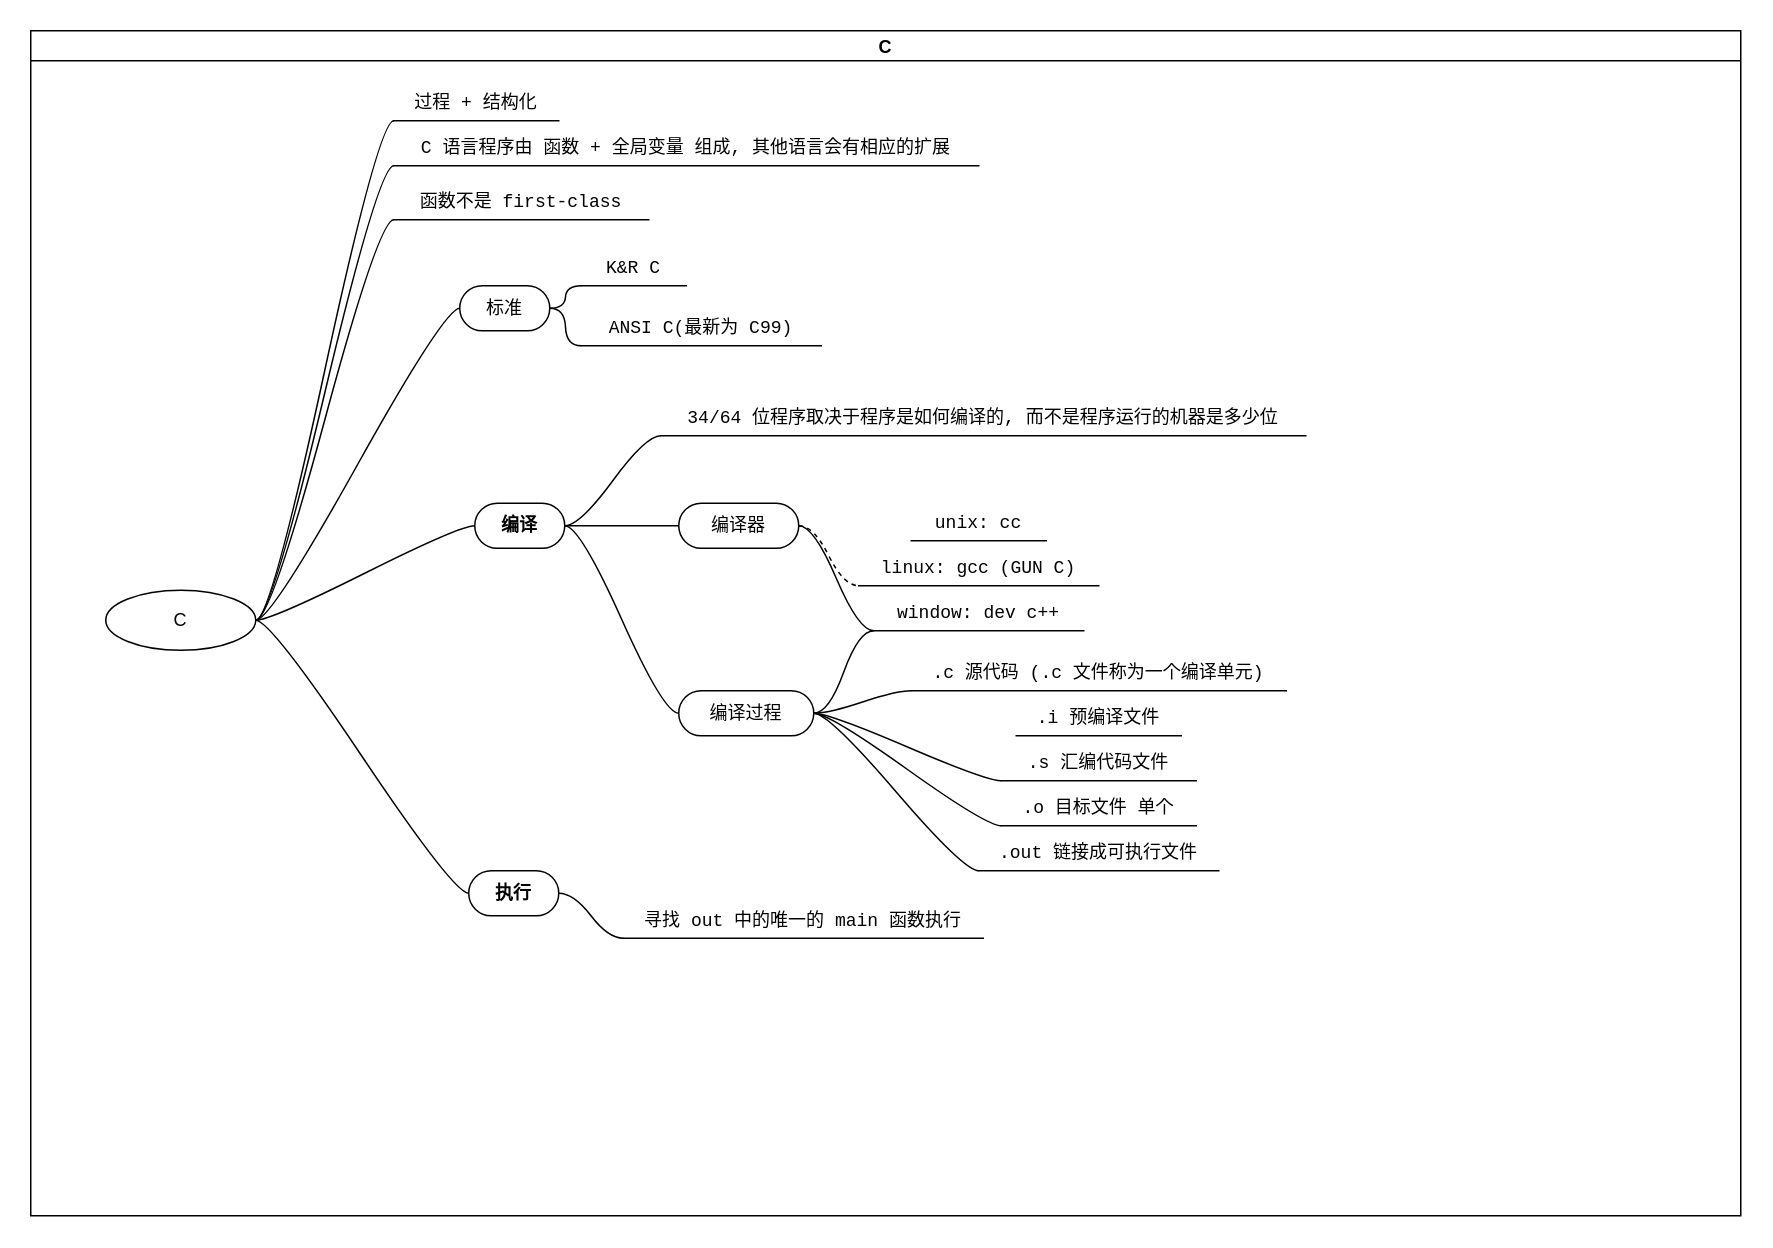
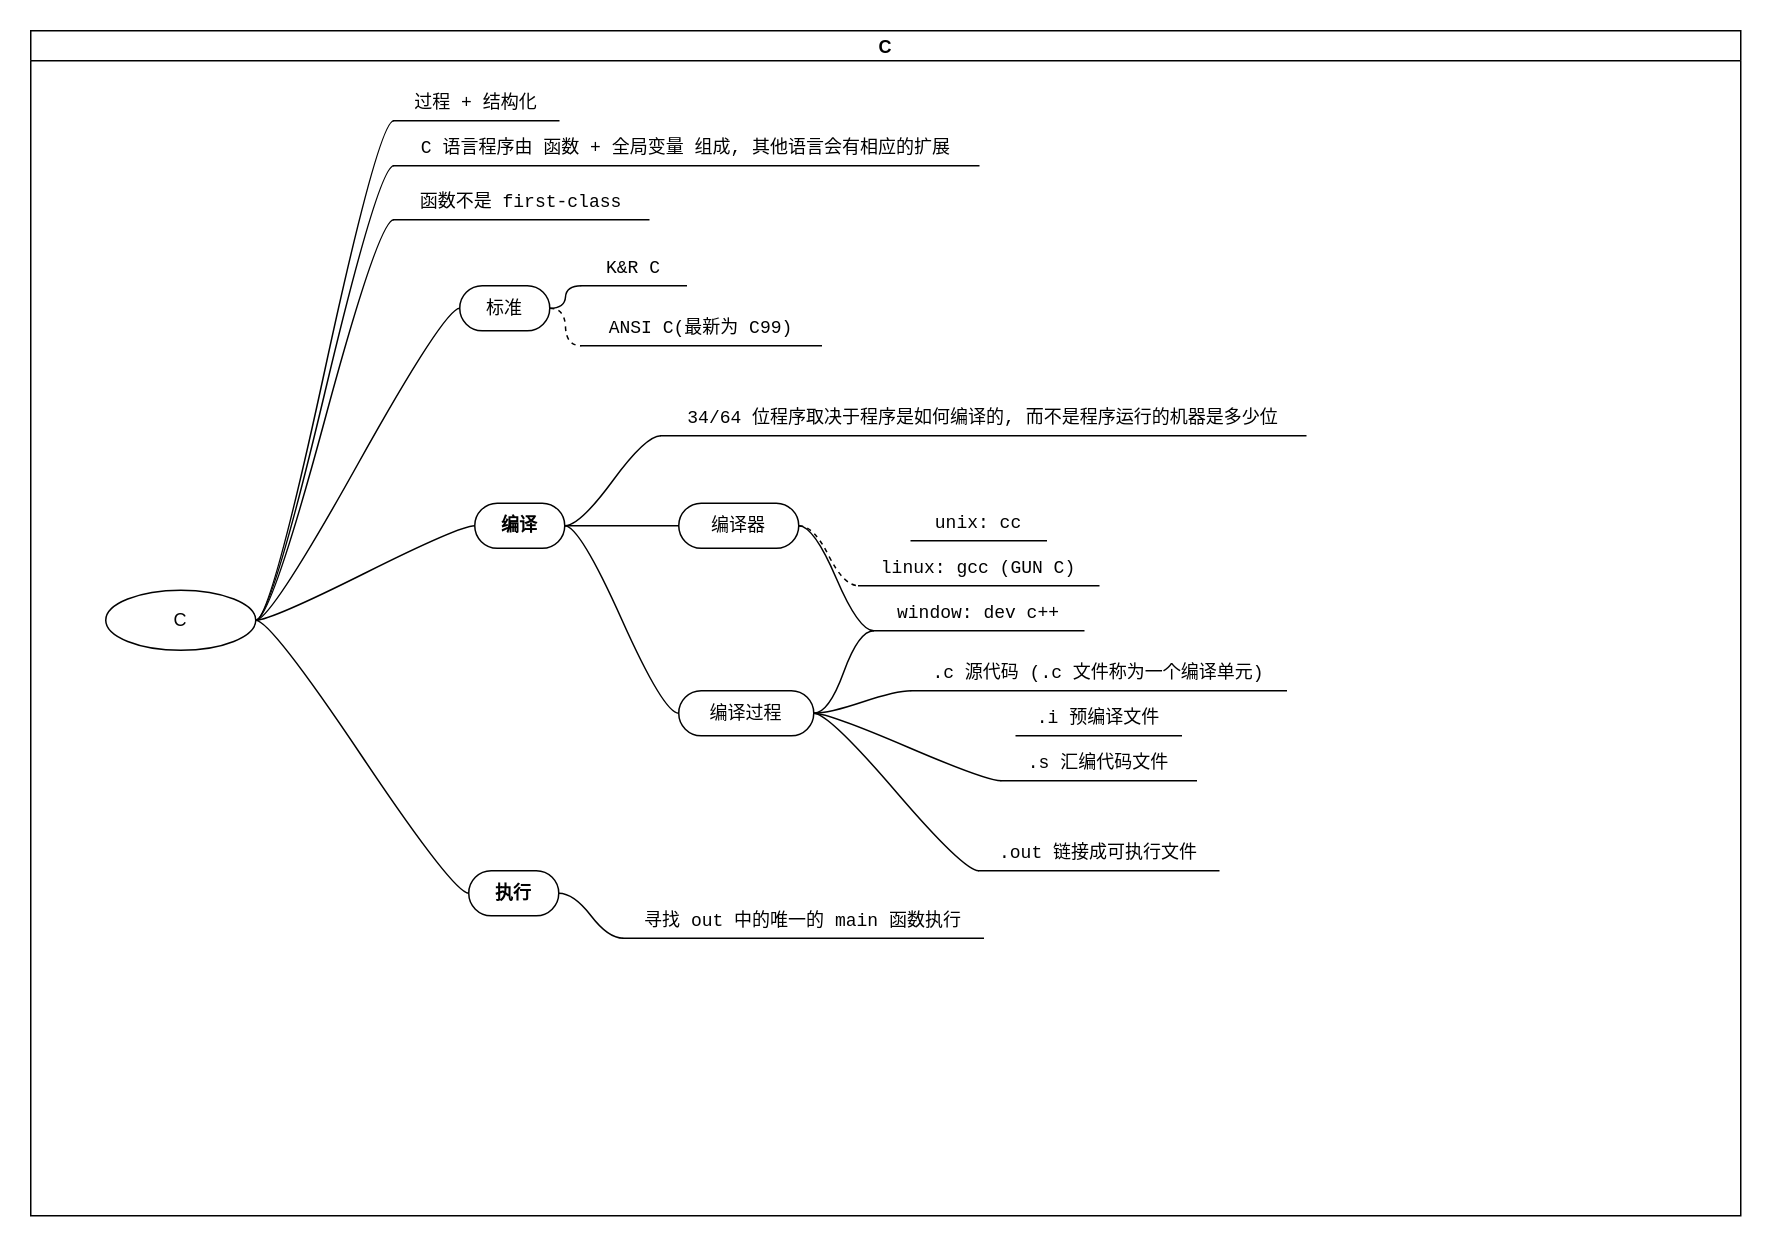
(566, 329) -> (566, 329)
(913, 773) -> none
(1099, 811) -> none
